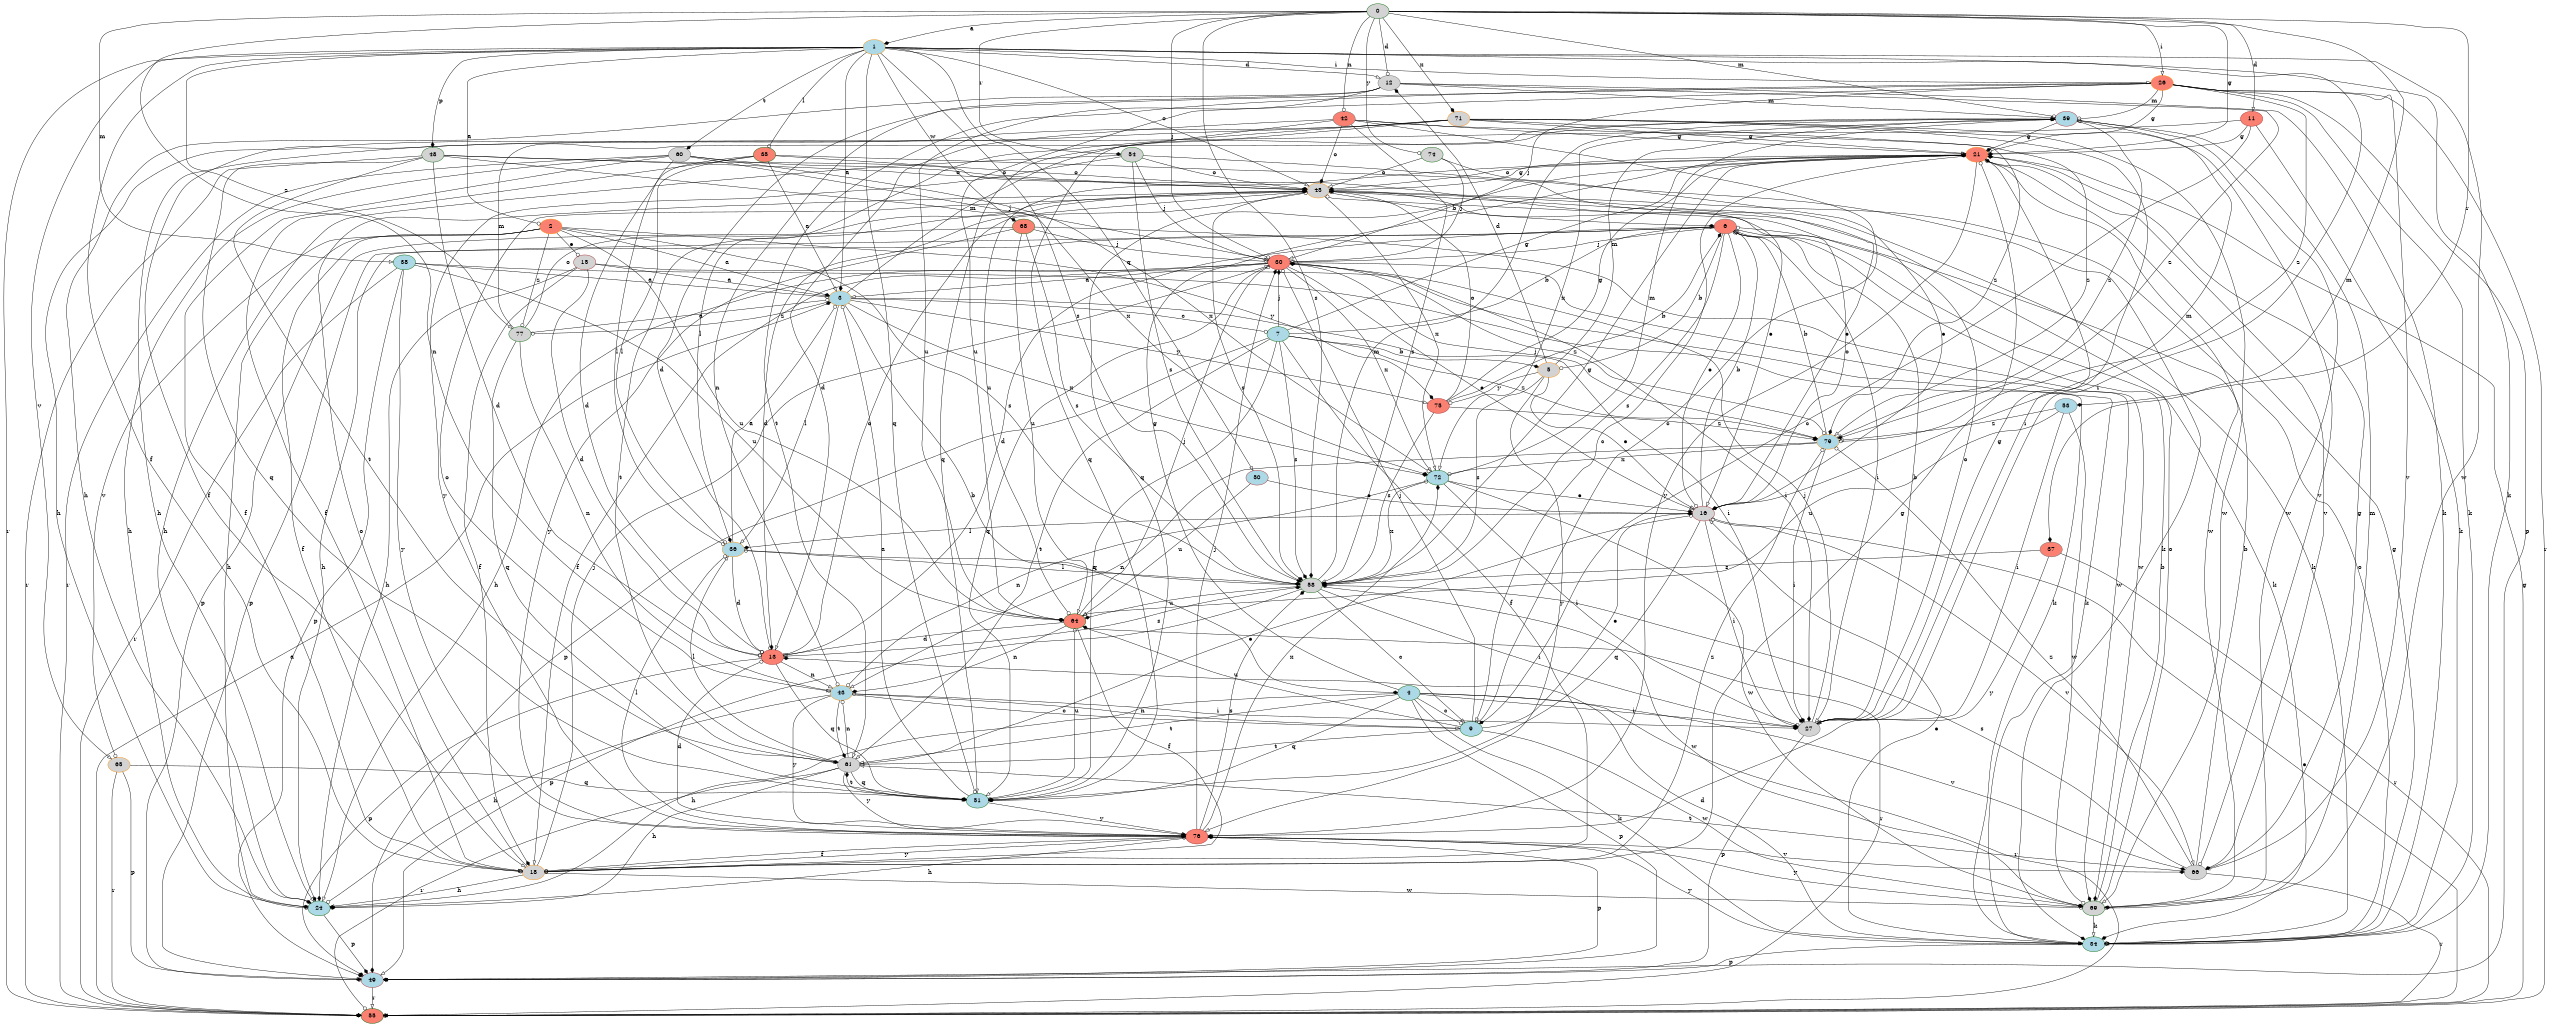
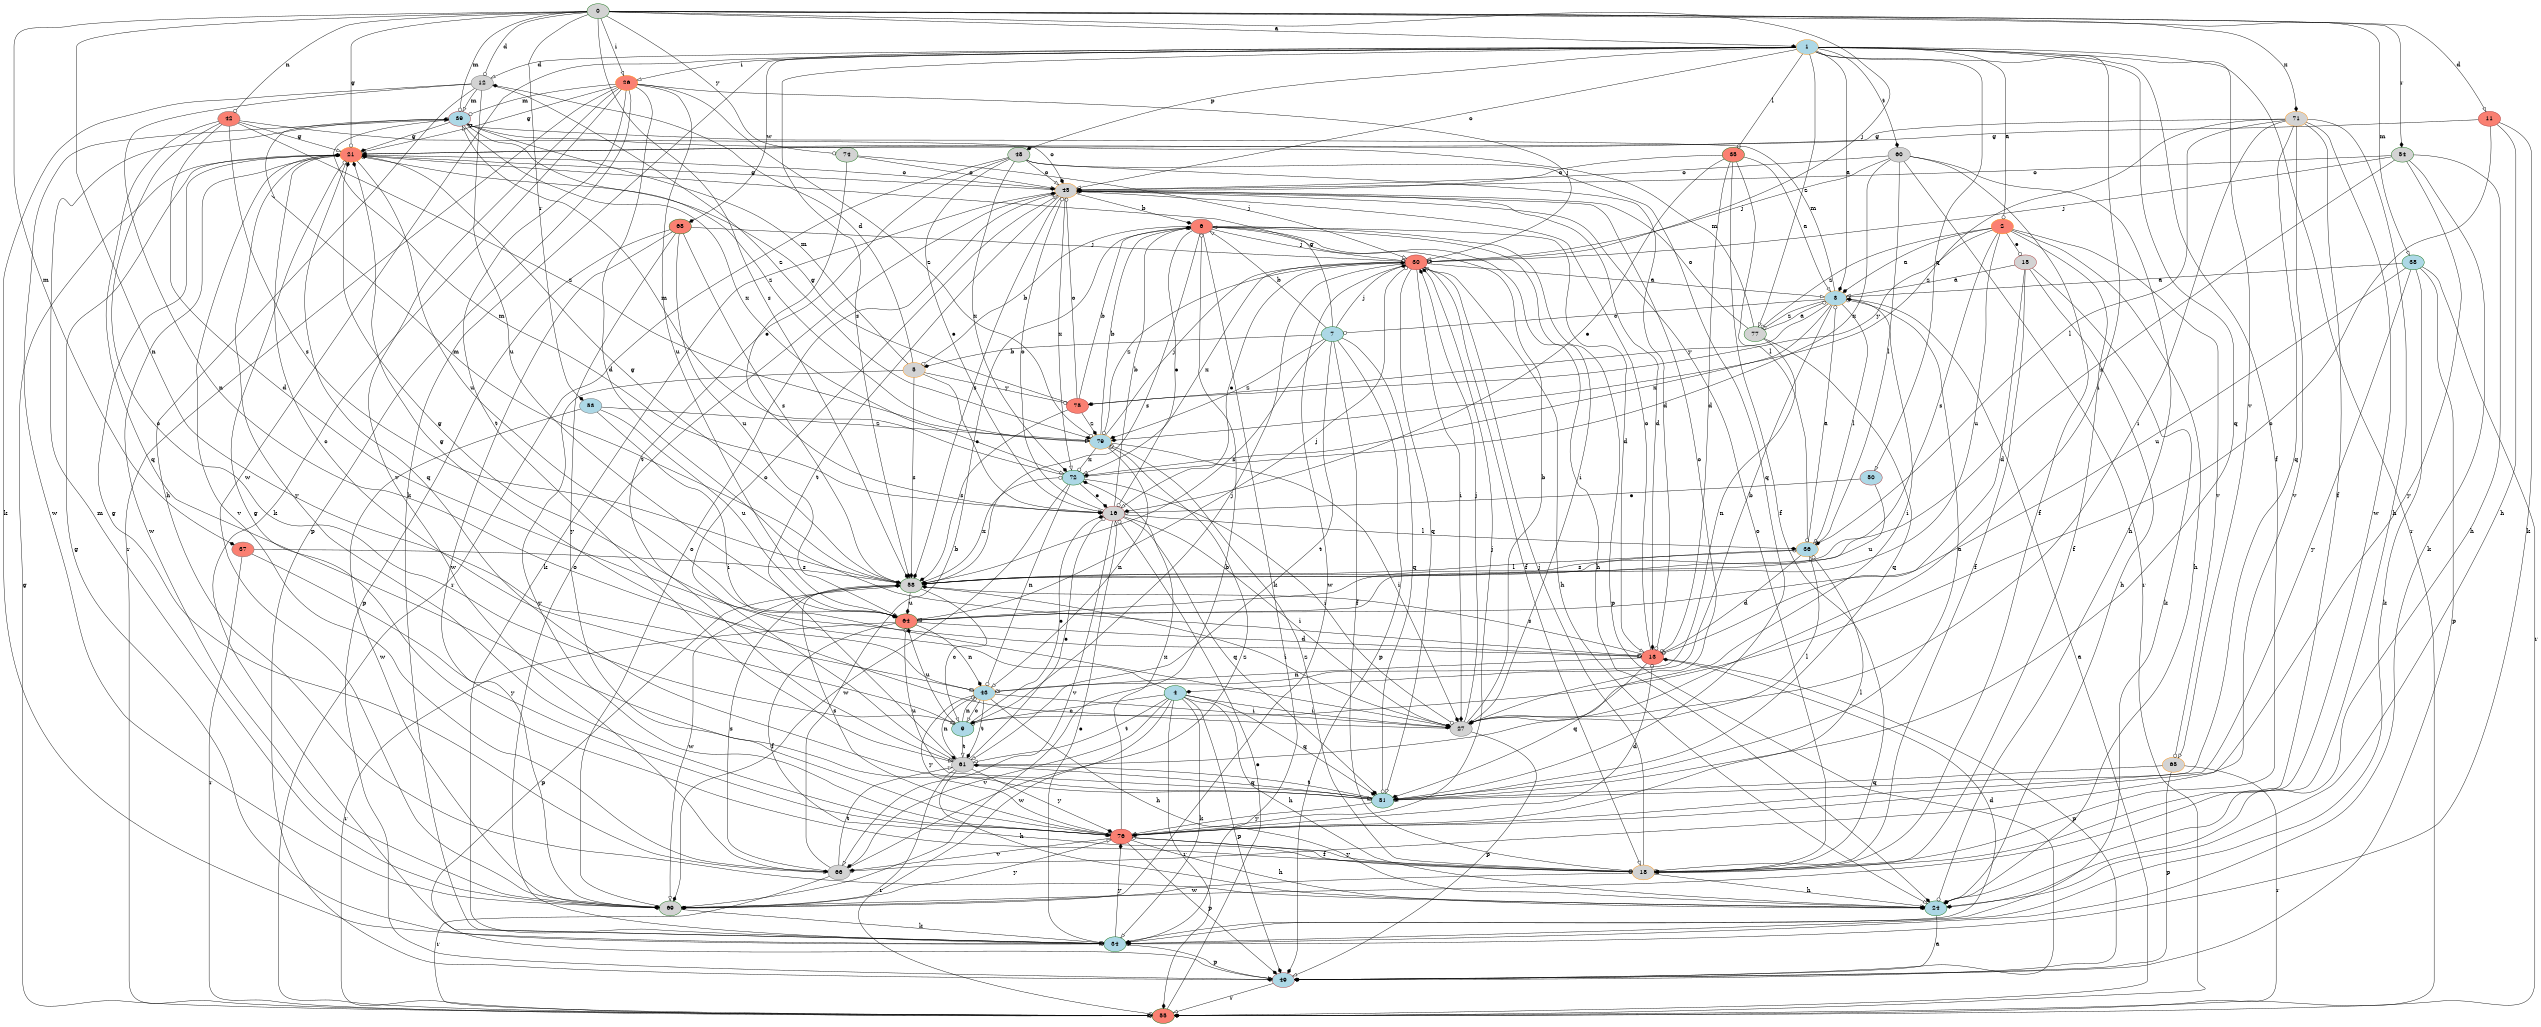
(1767, 858) -> (948, 850)
(353, 944) -> (1938, 944)
